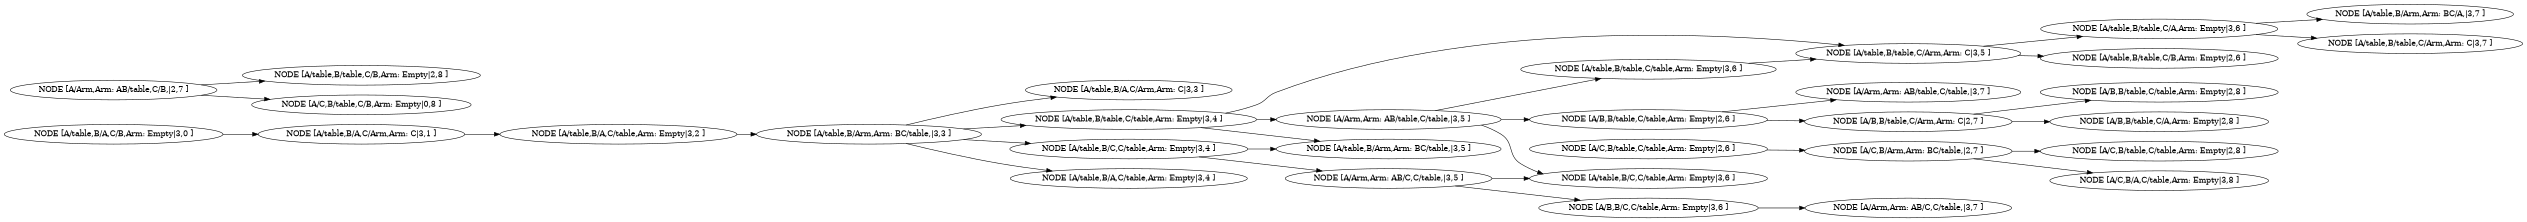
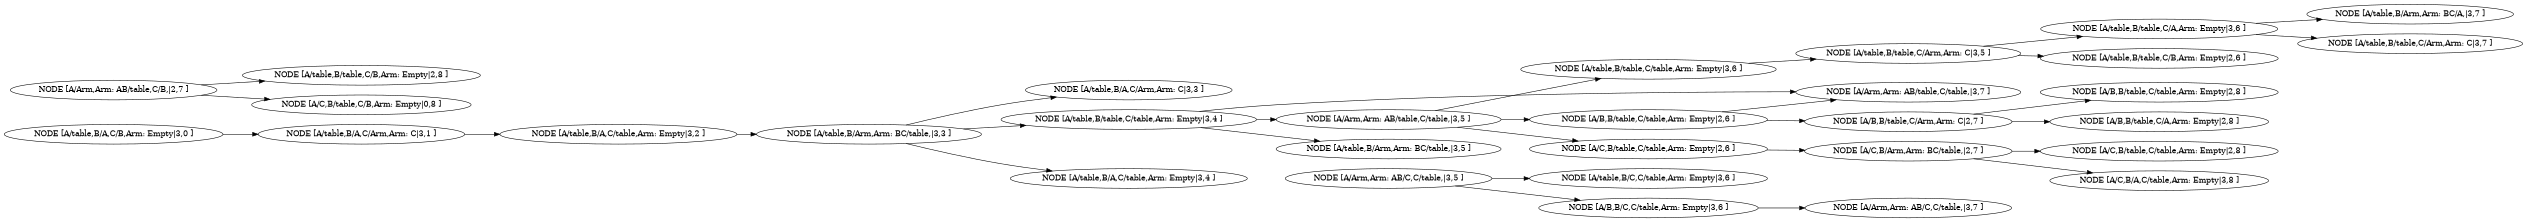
(1527, 41) -> (1480, 96)
(1510, 148) -> (1515, 134)
(1129, 149) -> none
